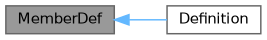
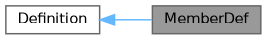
(148, 20) -> (133, 20)
